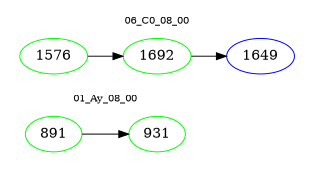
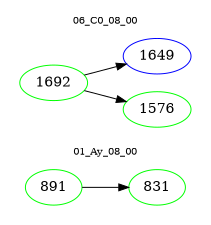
(100, 56) -> (100, 95)
(157, 134) -> (157, 187)
